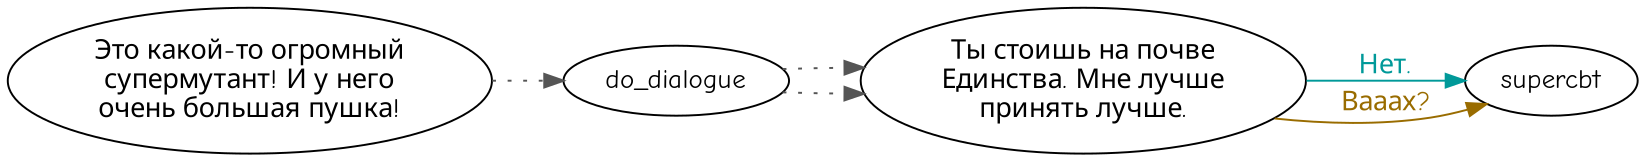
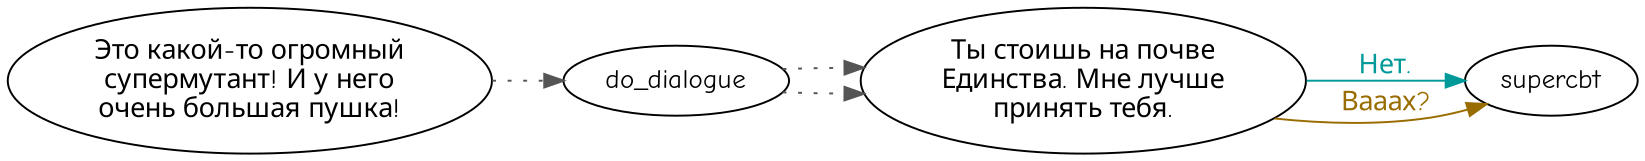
(1083, 81) -> (1083, 81)
